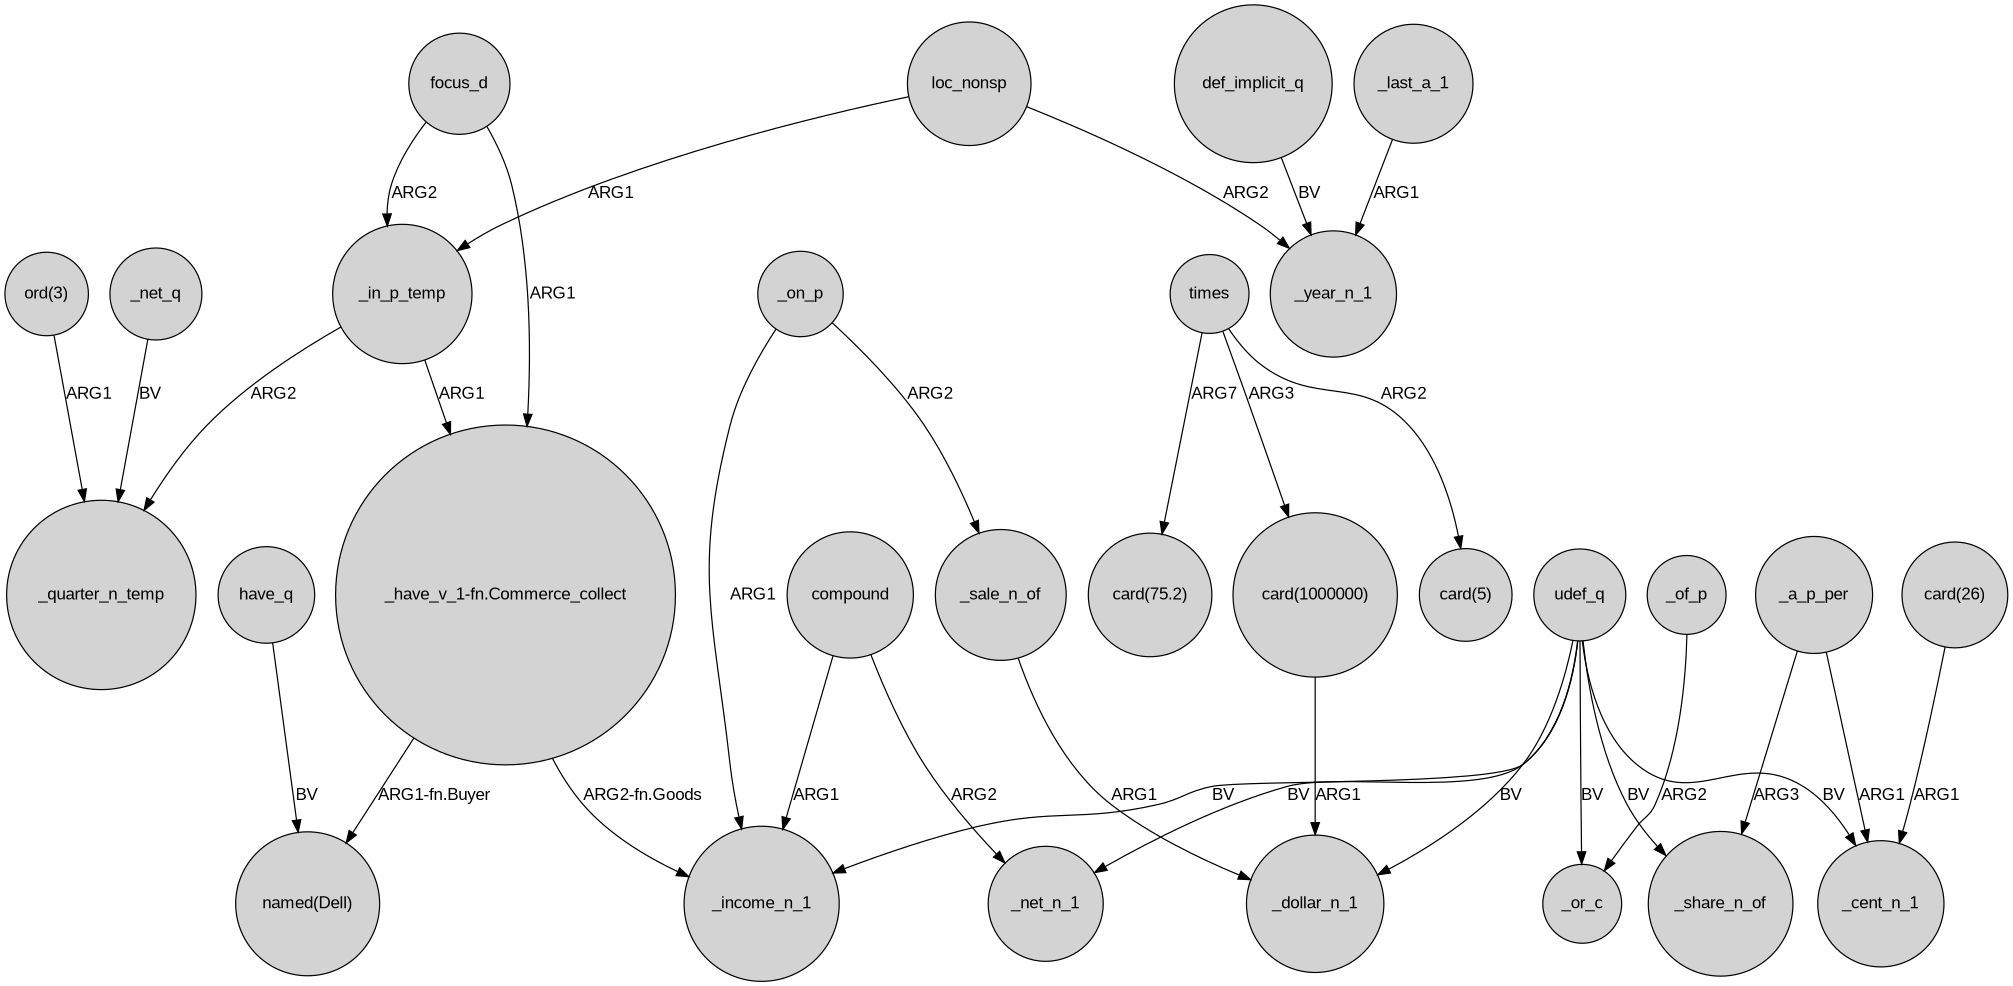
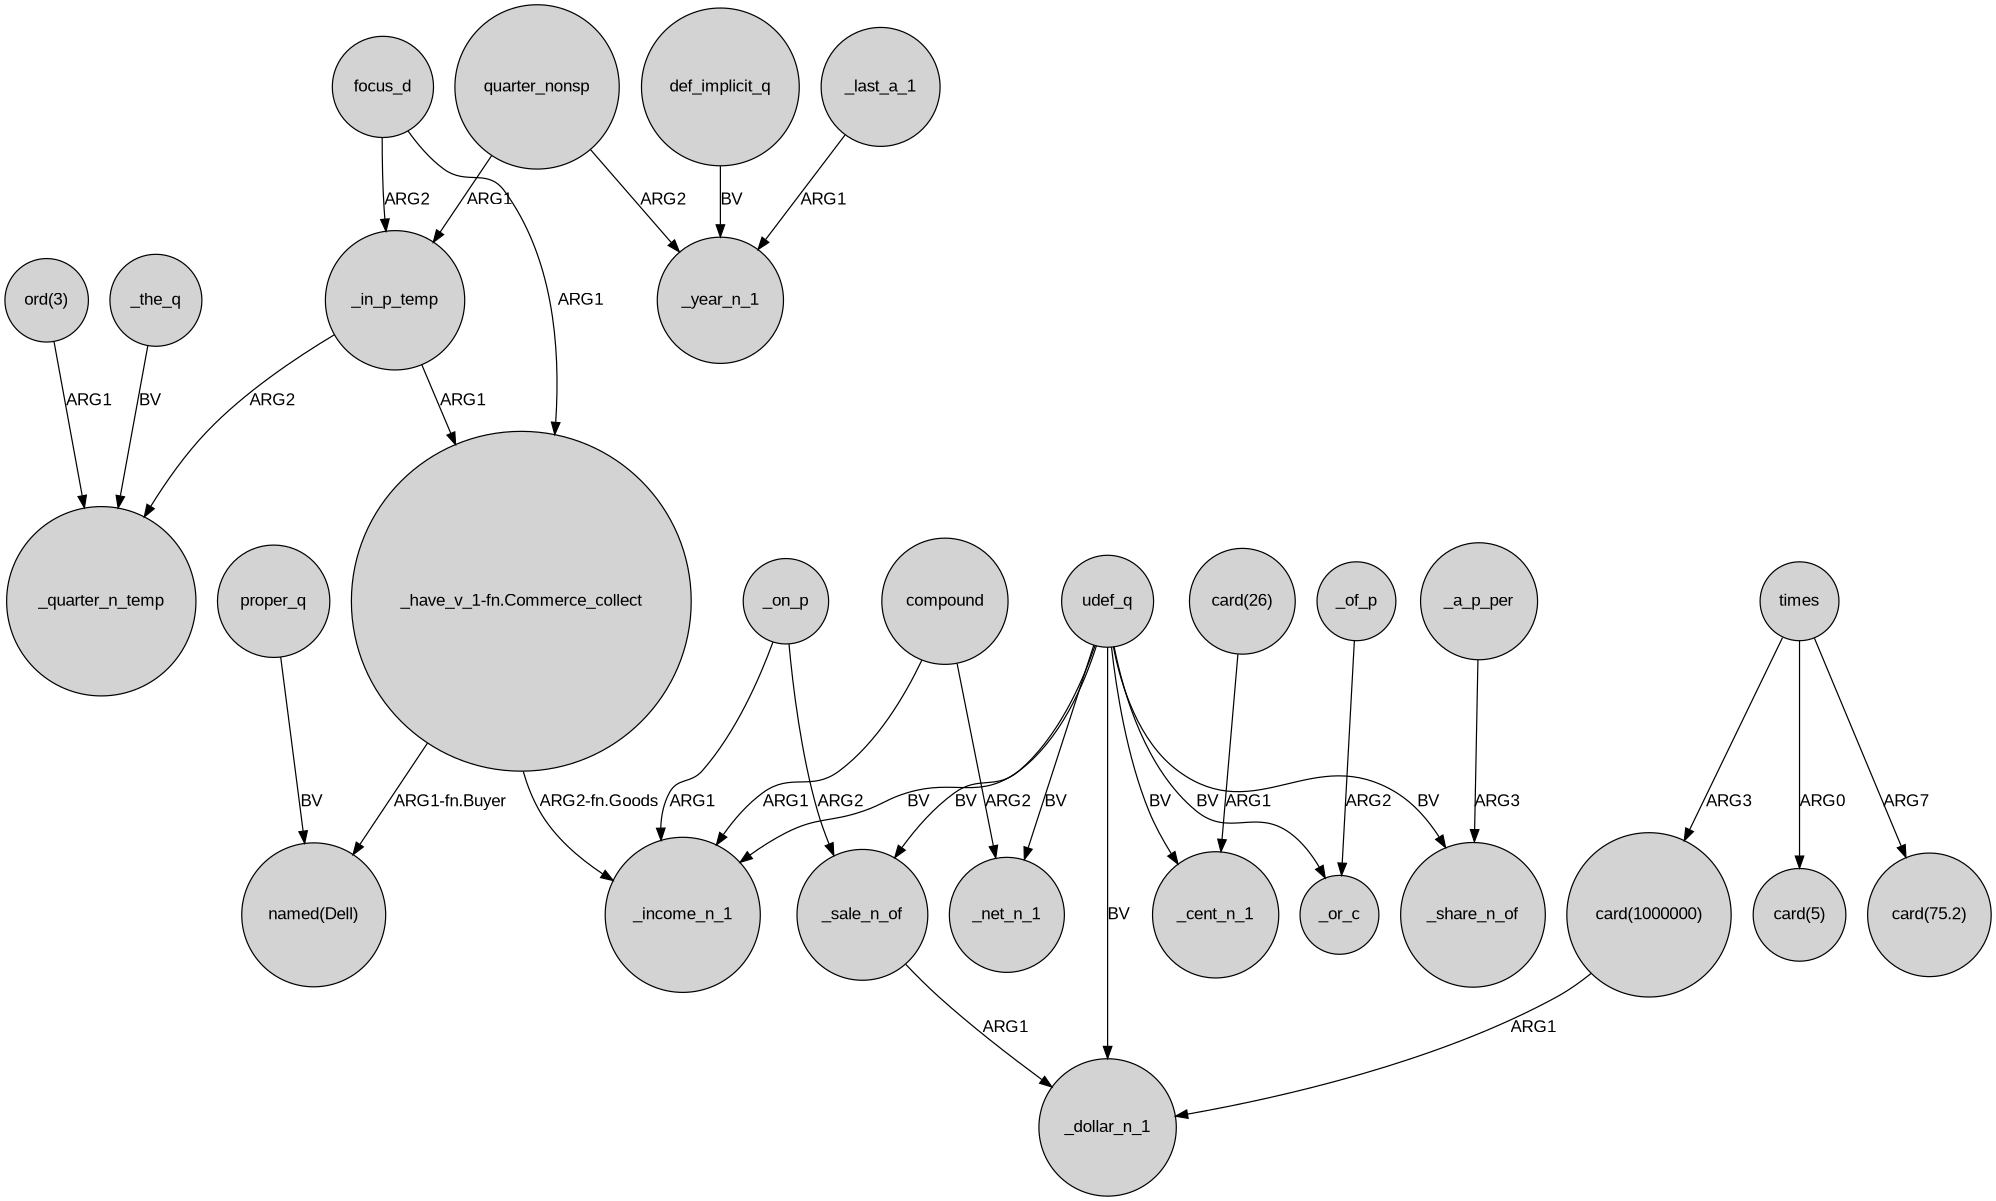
(969, 84) -> (537, 87)
(156, 294) -> (156, 300)
(1404, 394) -> (1823, 802)
(266, 595) -> (274, 601)
(1846, 741) -> none
none -> (1020, 770)
